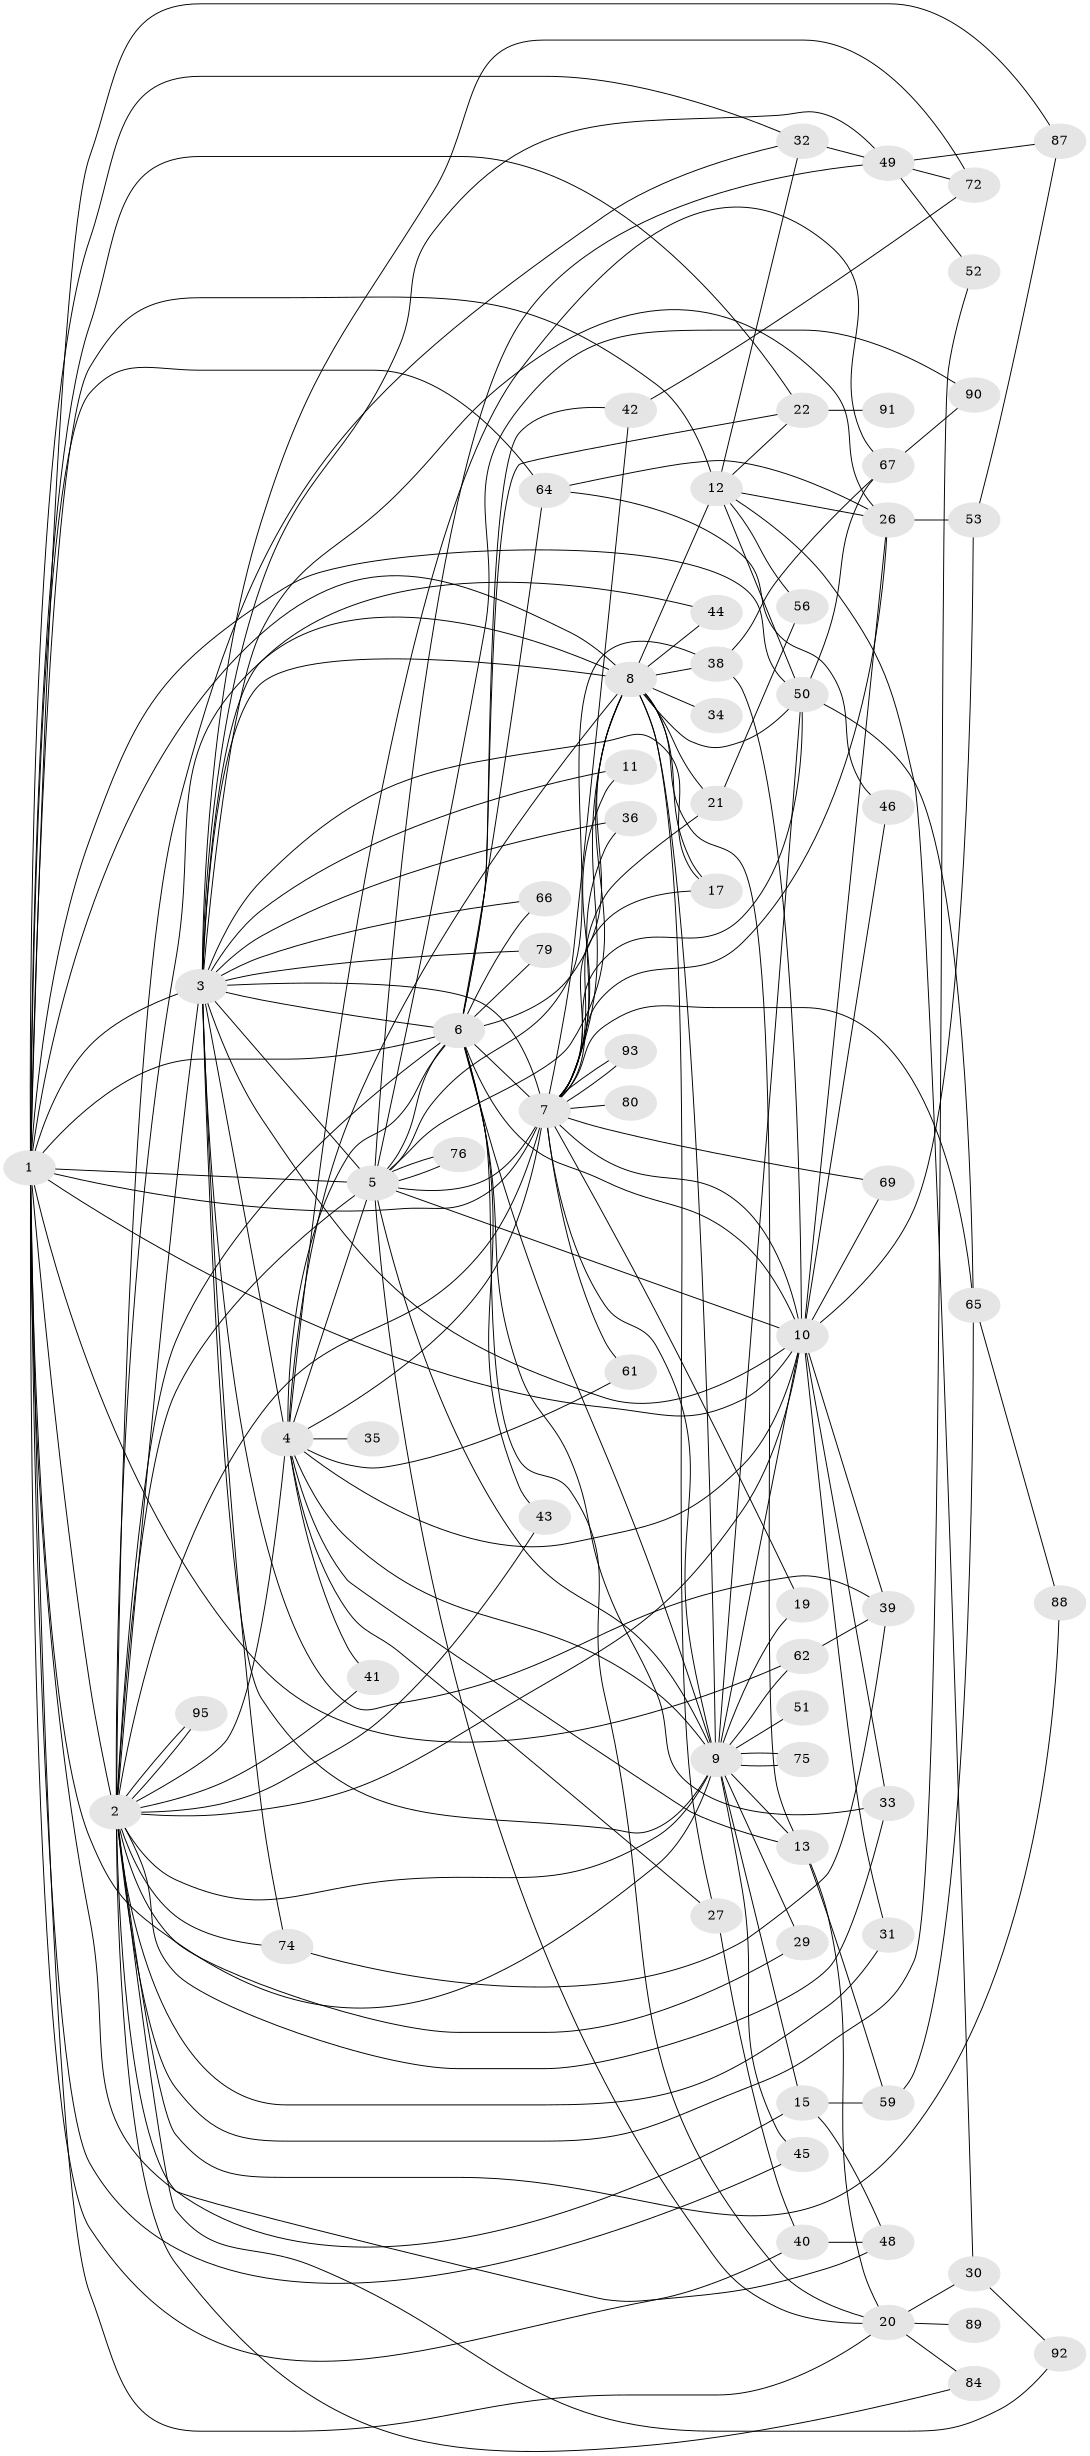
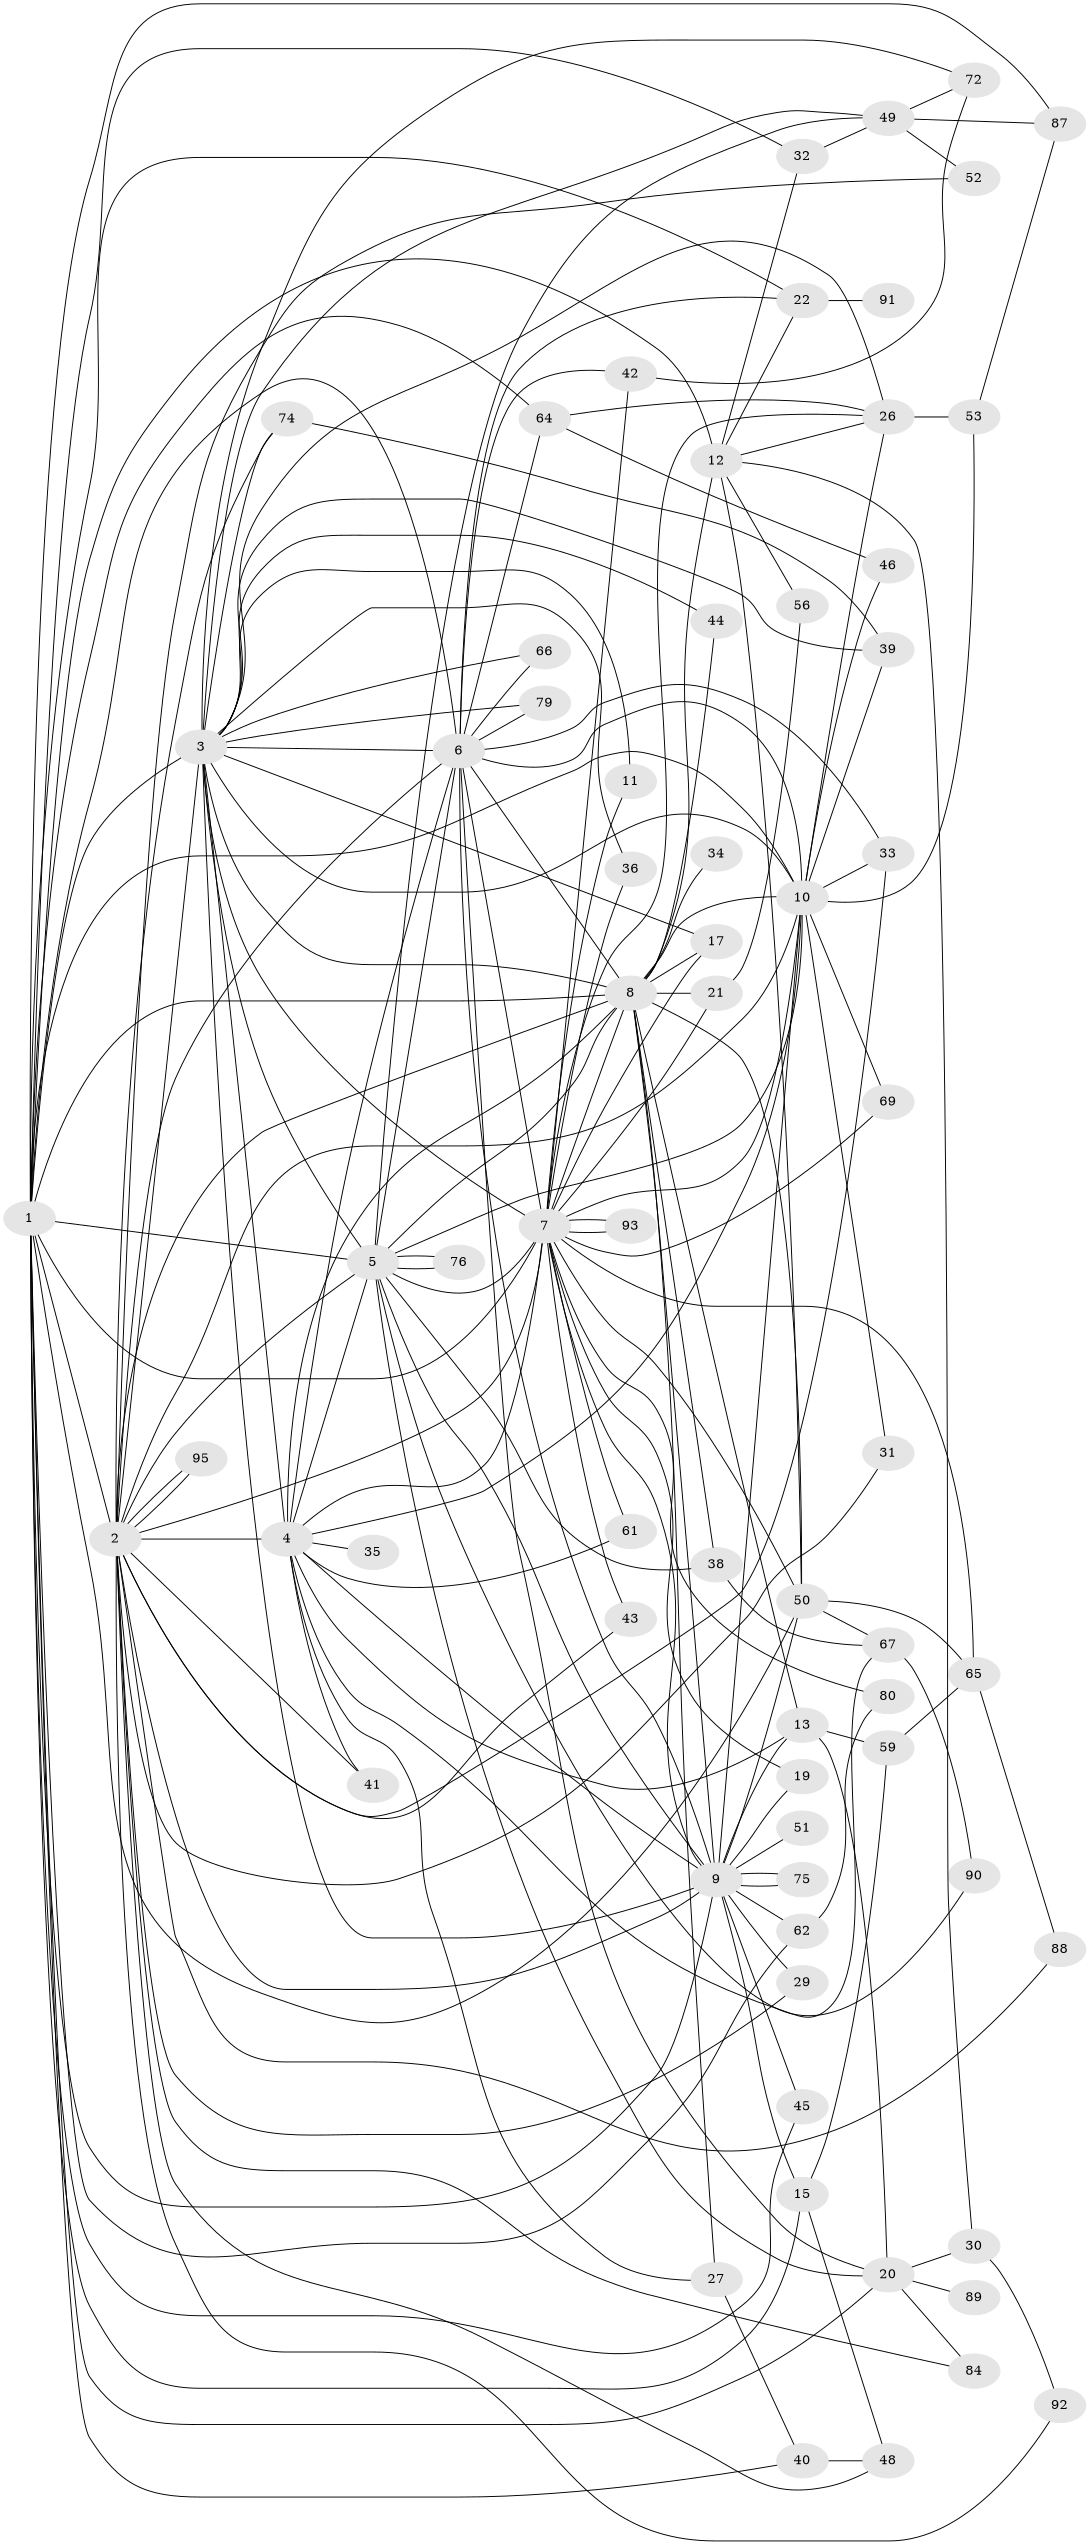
(173, 832) -> none
(790, 994) -> (695, 914)
(489, 1359) -> (573, 1416)
(845, 1633) -> (845, 1841)
